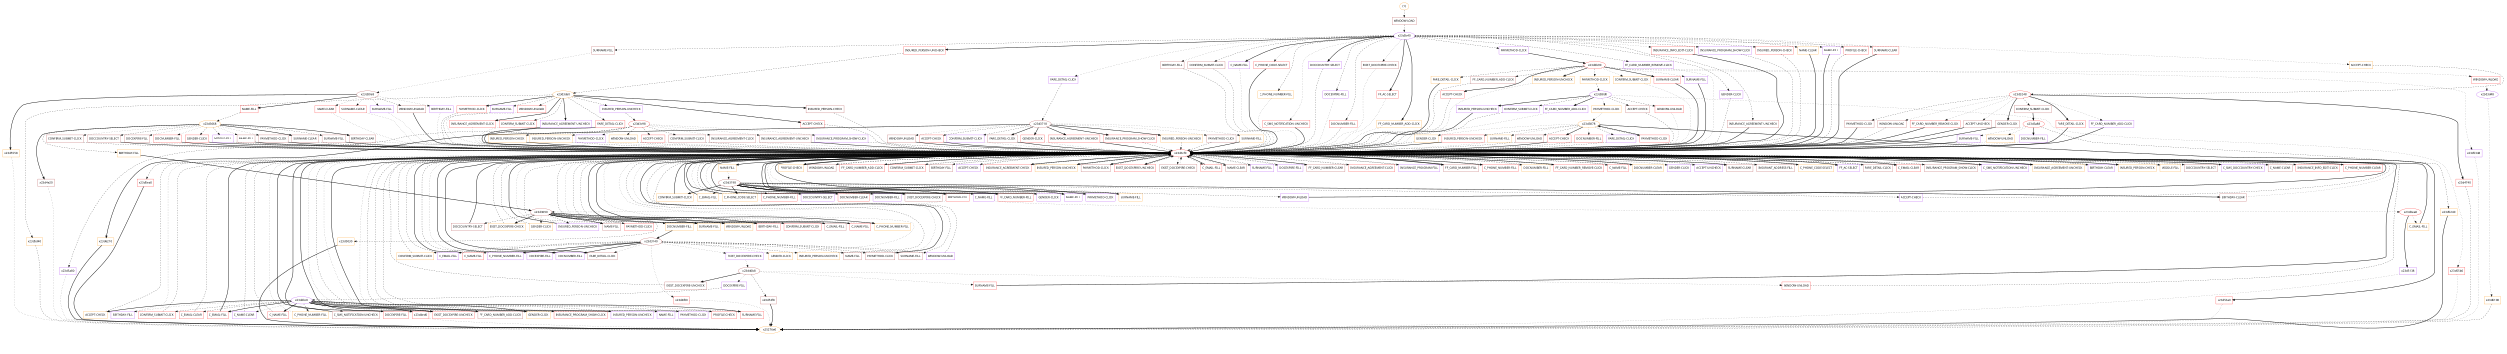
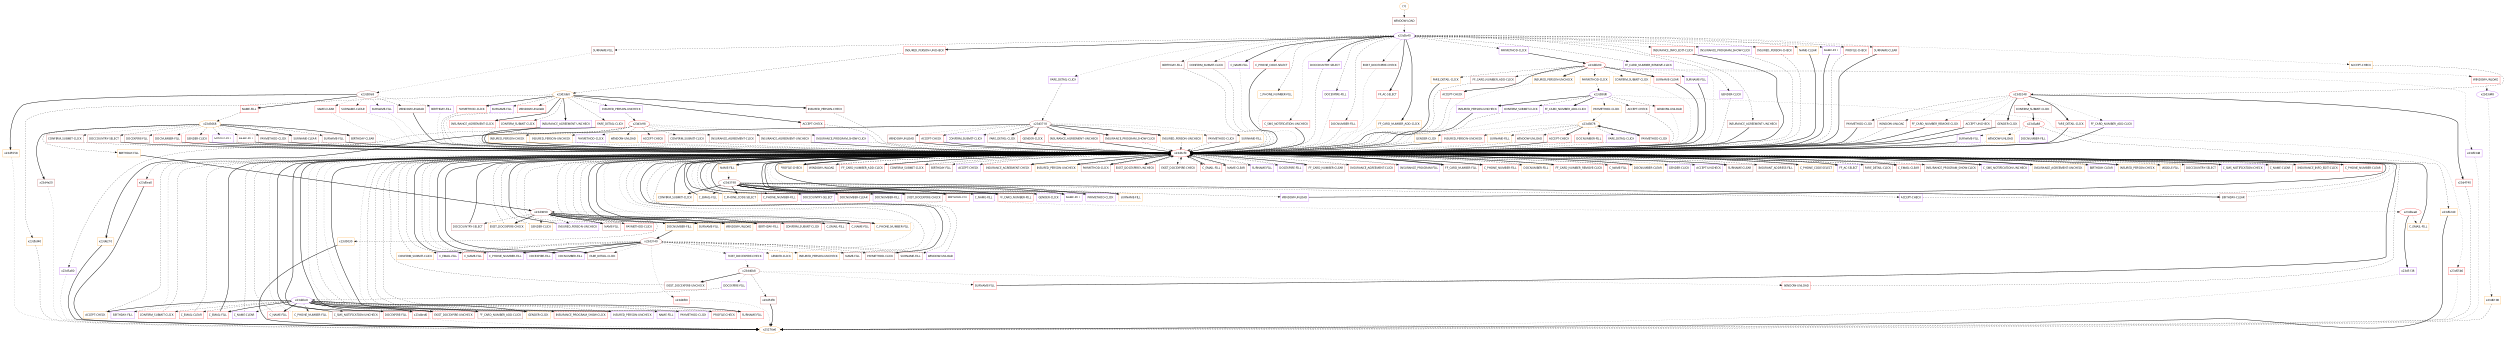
(1100, 159) -> none
(2243, 168) -> (2243, 168)
(2224, 300) -> none
